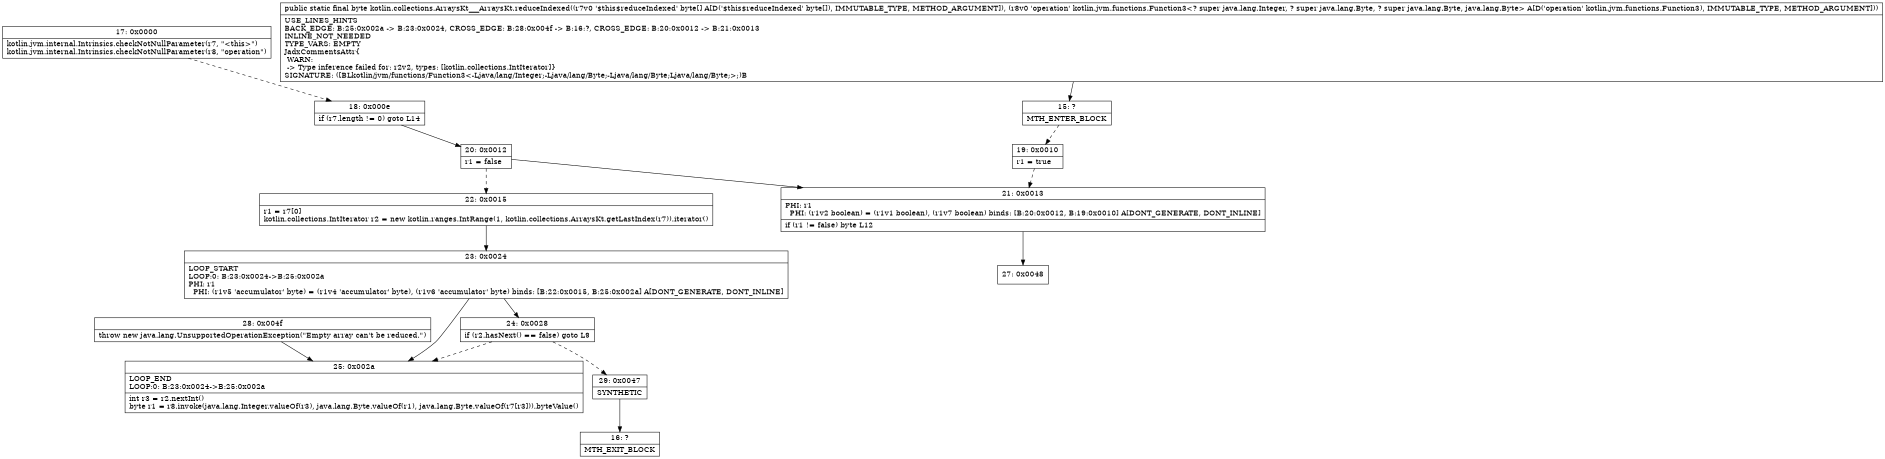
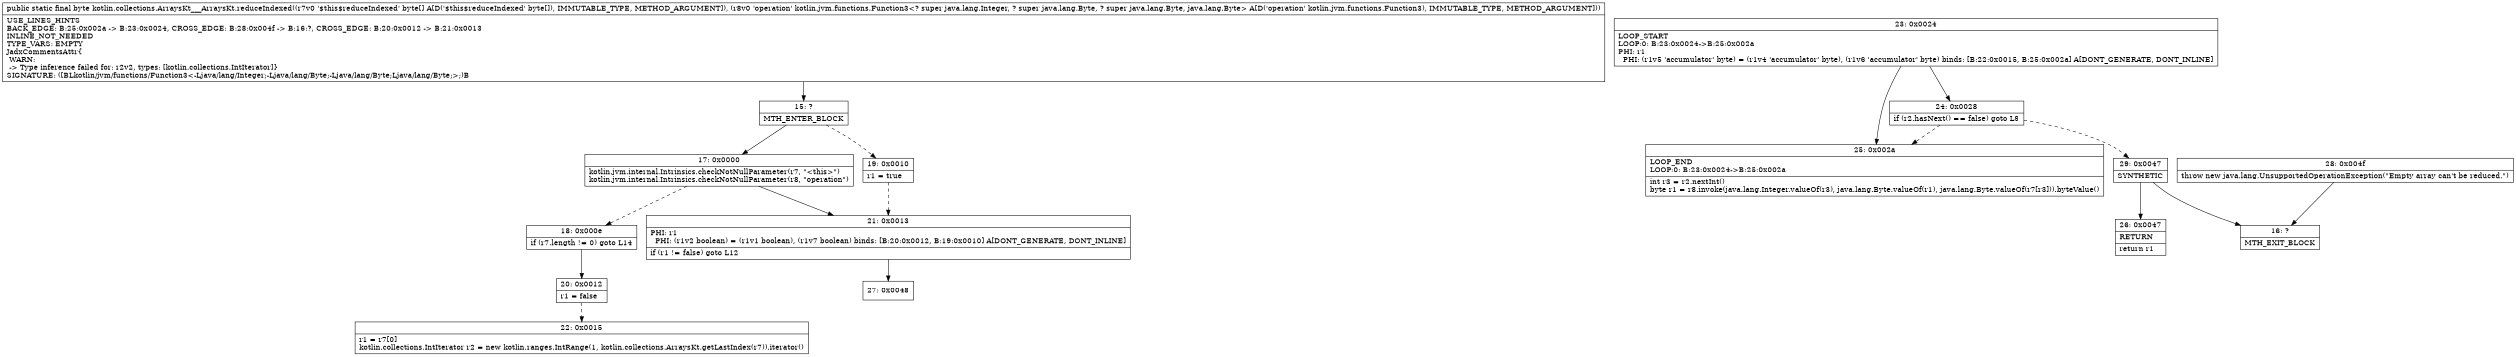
none -> (767, 138)
(655, 173) -> (794, 200)
(829, 225) -> (695, 253)
(486, 236) -> none
none -> (2141, 237)
(295, 350) -> (2315, 202)
